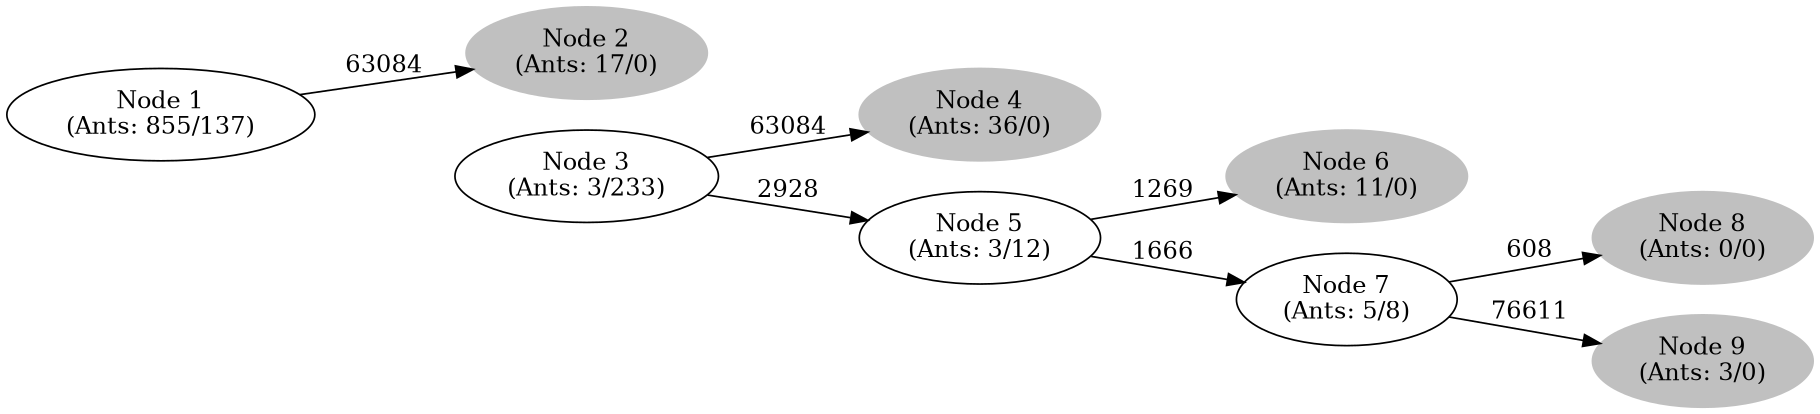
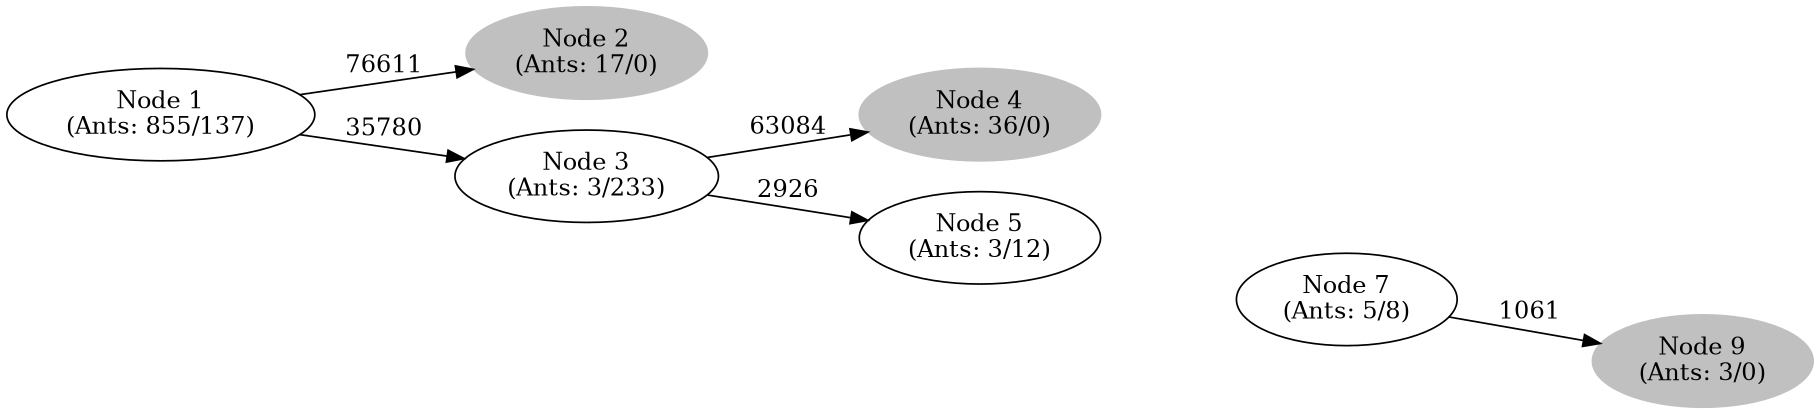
(385, 66) -> (385, 66)
none -> (373, 145)
(1347, 176) -> none
(789, 191) -> (789, 191)
(1703, 238) -> none
(1159, 268) -> none
(1530, 312) -> (1530, 312)
